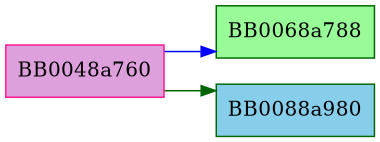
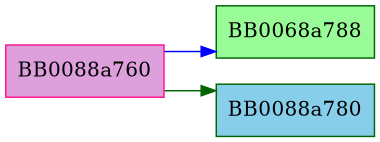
(85, 71) -> (85, 71)
(295, 110) -> (295, 110)
